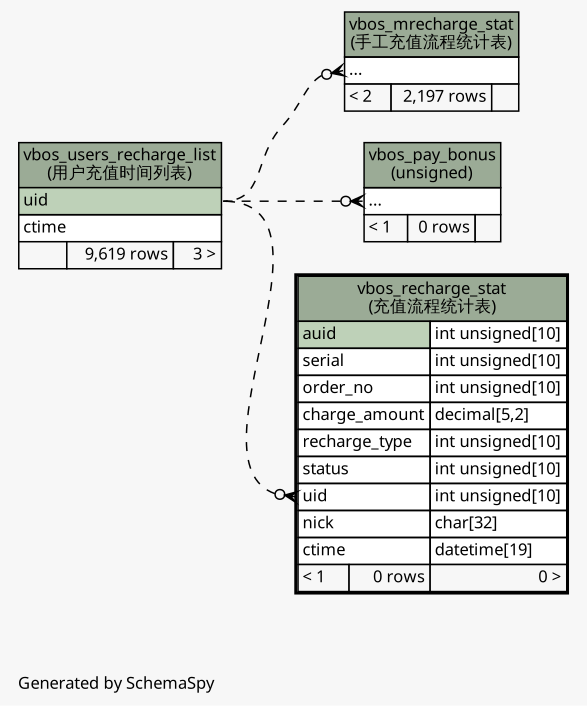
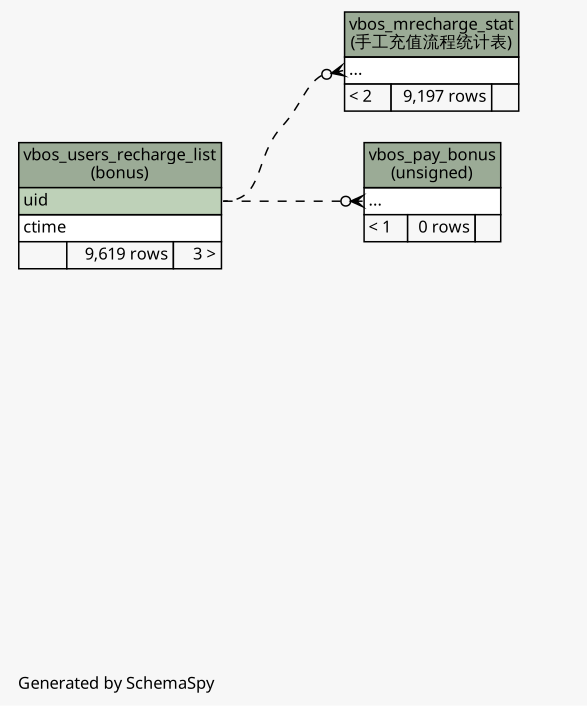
(445, 97) -> (445, 97)
(120, 173) -> (120, 173)
(432, 434) -> none
